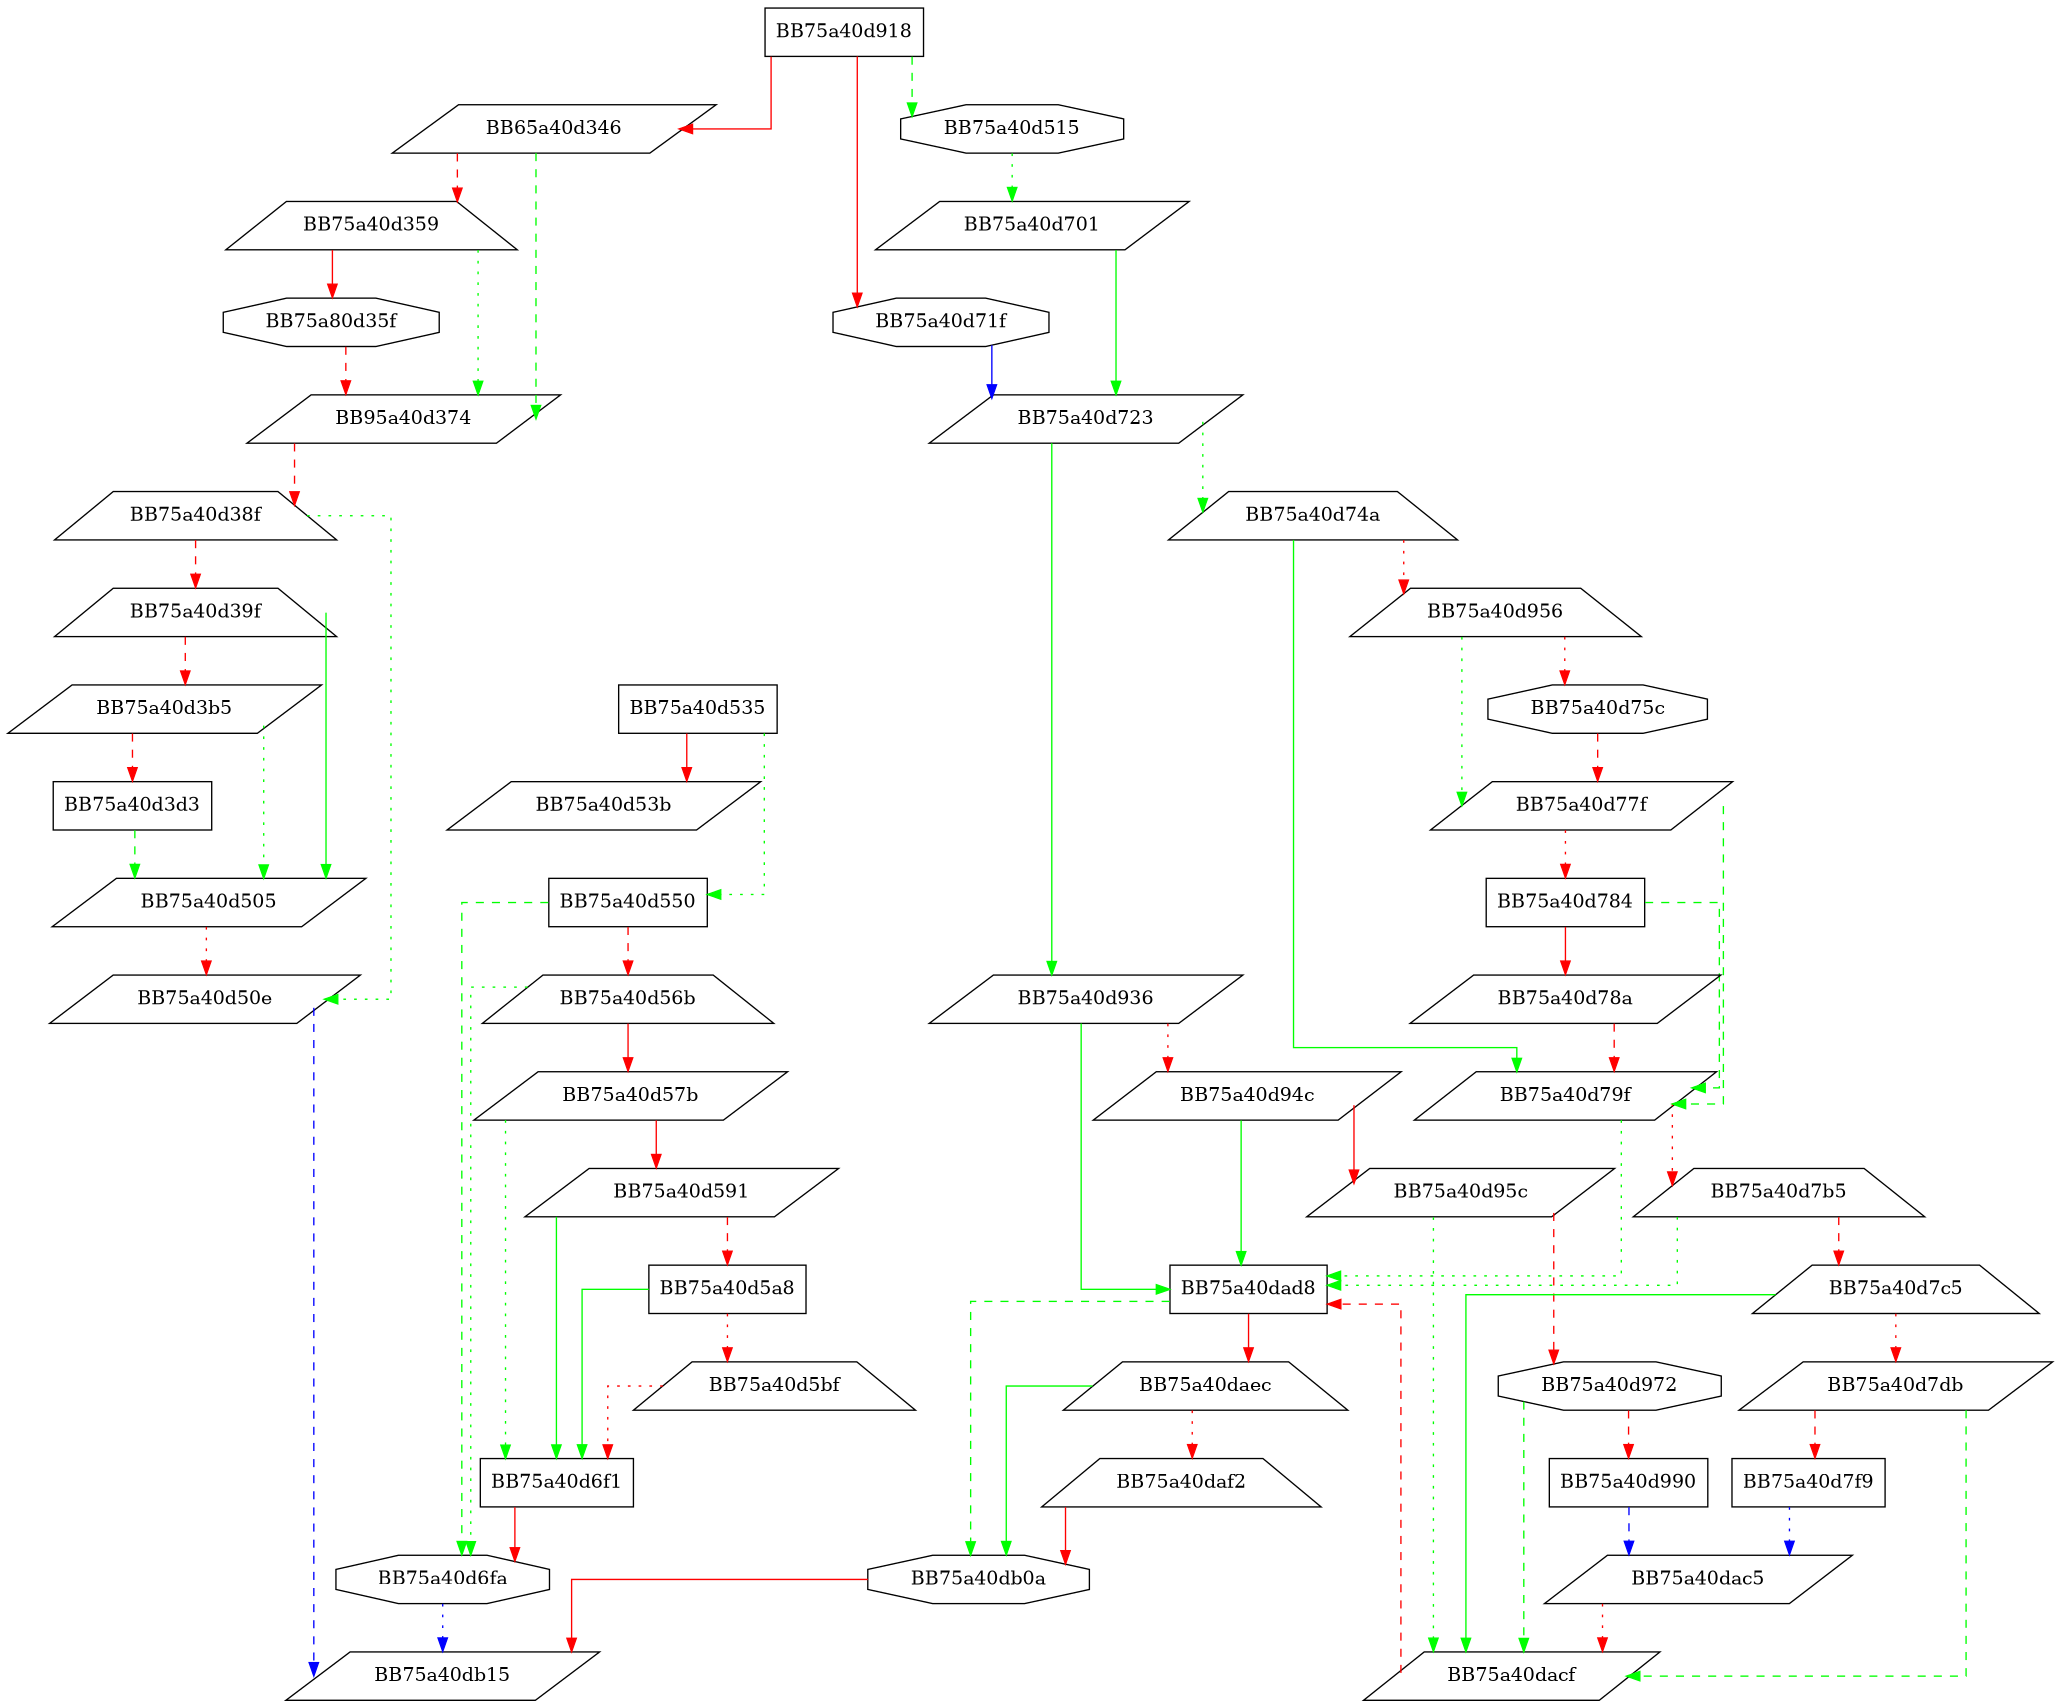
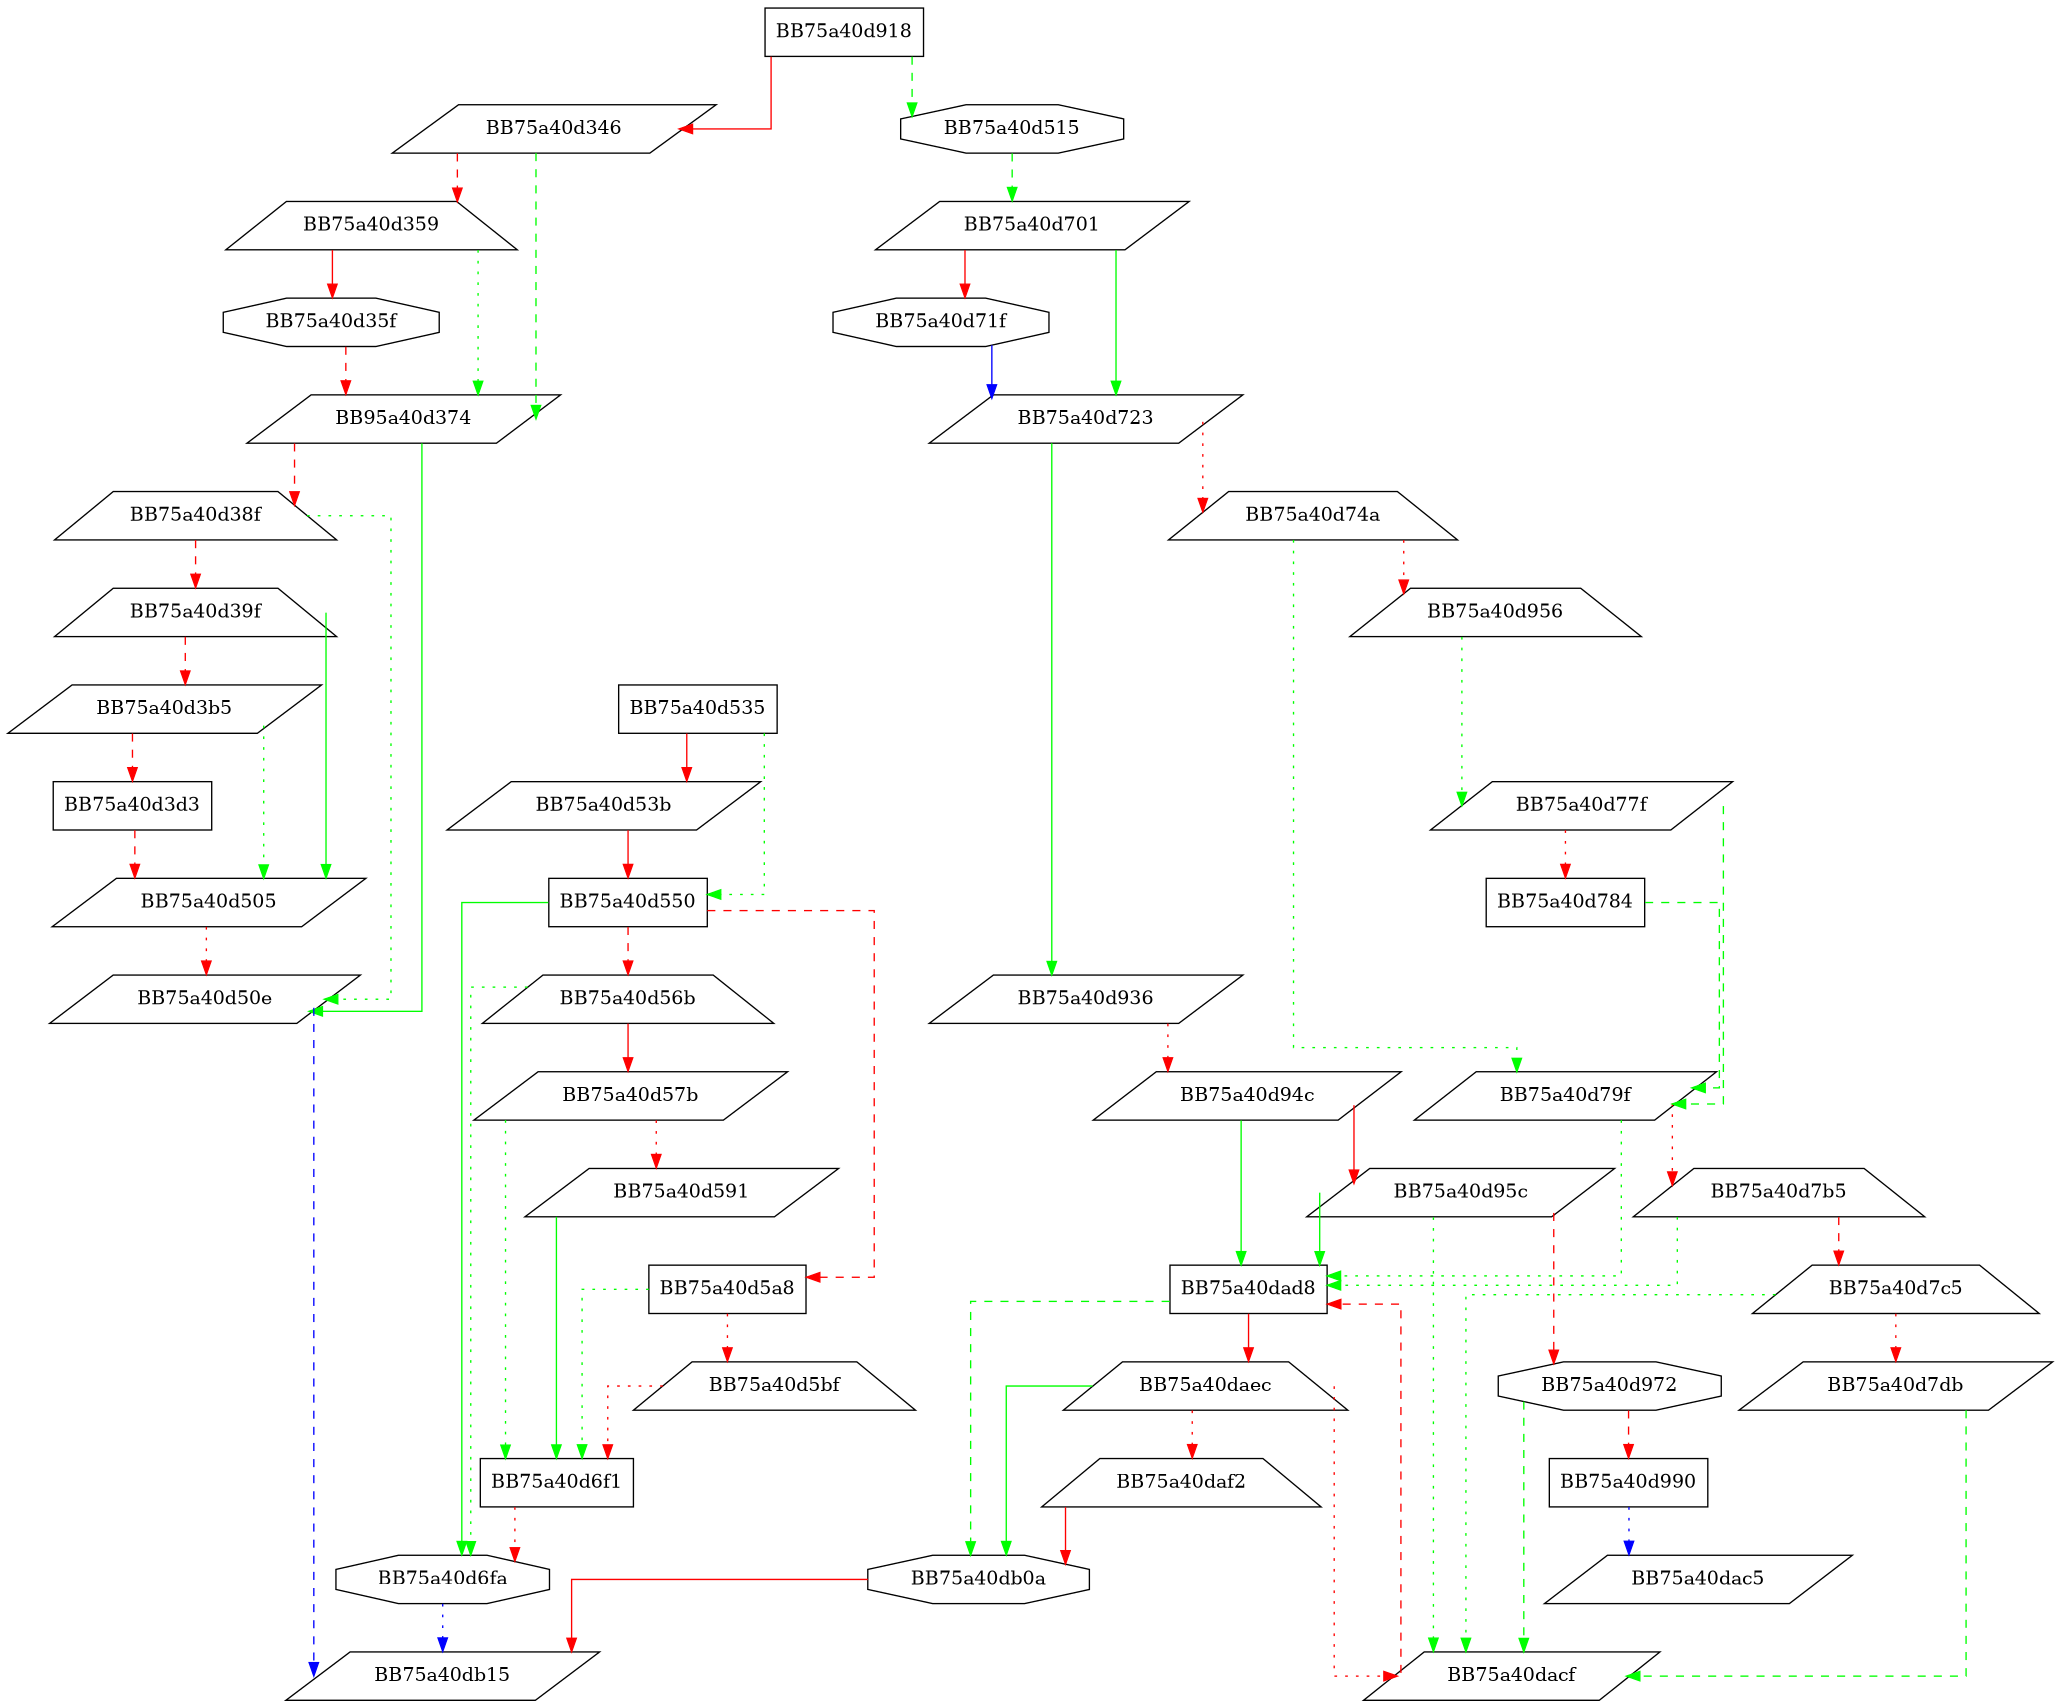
(554, 129) -> (554, 129)
(1012, 170) -> (1012, 170)
(857, 175) -> (965, 267)
(331, 322) -> (331, 322)
(1203, 460) -> (1203, 460)
(1598, 709) -> none
none -> (422, 777)
(135, 847) -> (135, 847)
none -> (628, 847)
(1294, 911) -> (1294, 911)
(1565, 999) -> none
(656, 1137) -> (656, 1137)
(462, 1179) -> (462, 1179)
(1081, 1194) -> (1320, 1222)
(727, 1234) -> (874, 1038)
(1466, 1312) -> (1466, 1312)
(582, 1334) -> (582, 1334)
(1809, 1483) -> none
(1629, 1524) -> (1629, 1524)
(515, 1527) -> (515, 1527)
(1603, 1621) -> (1334, 1556)
